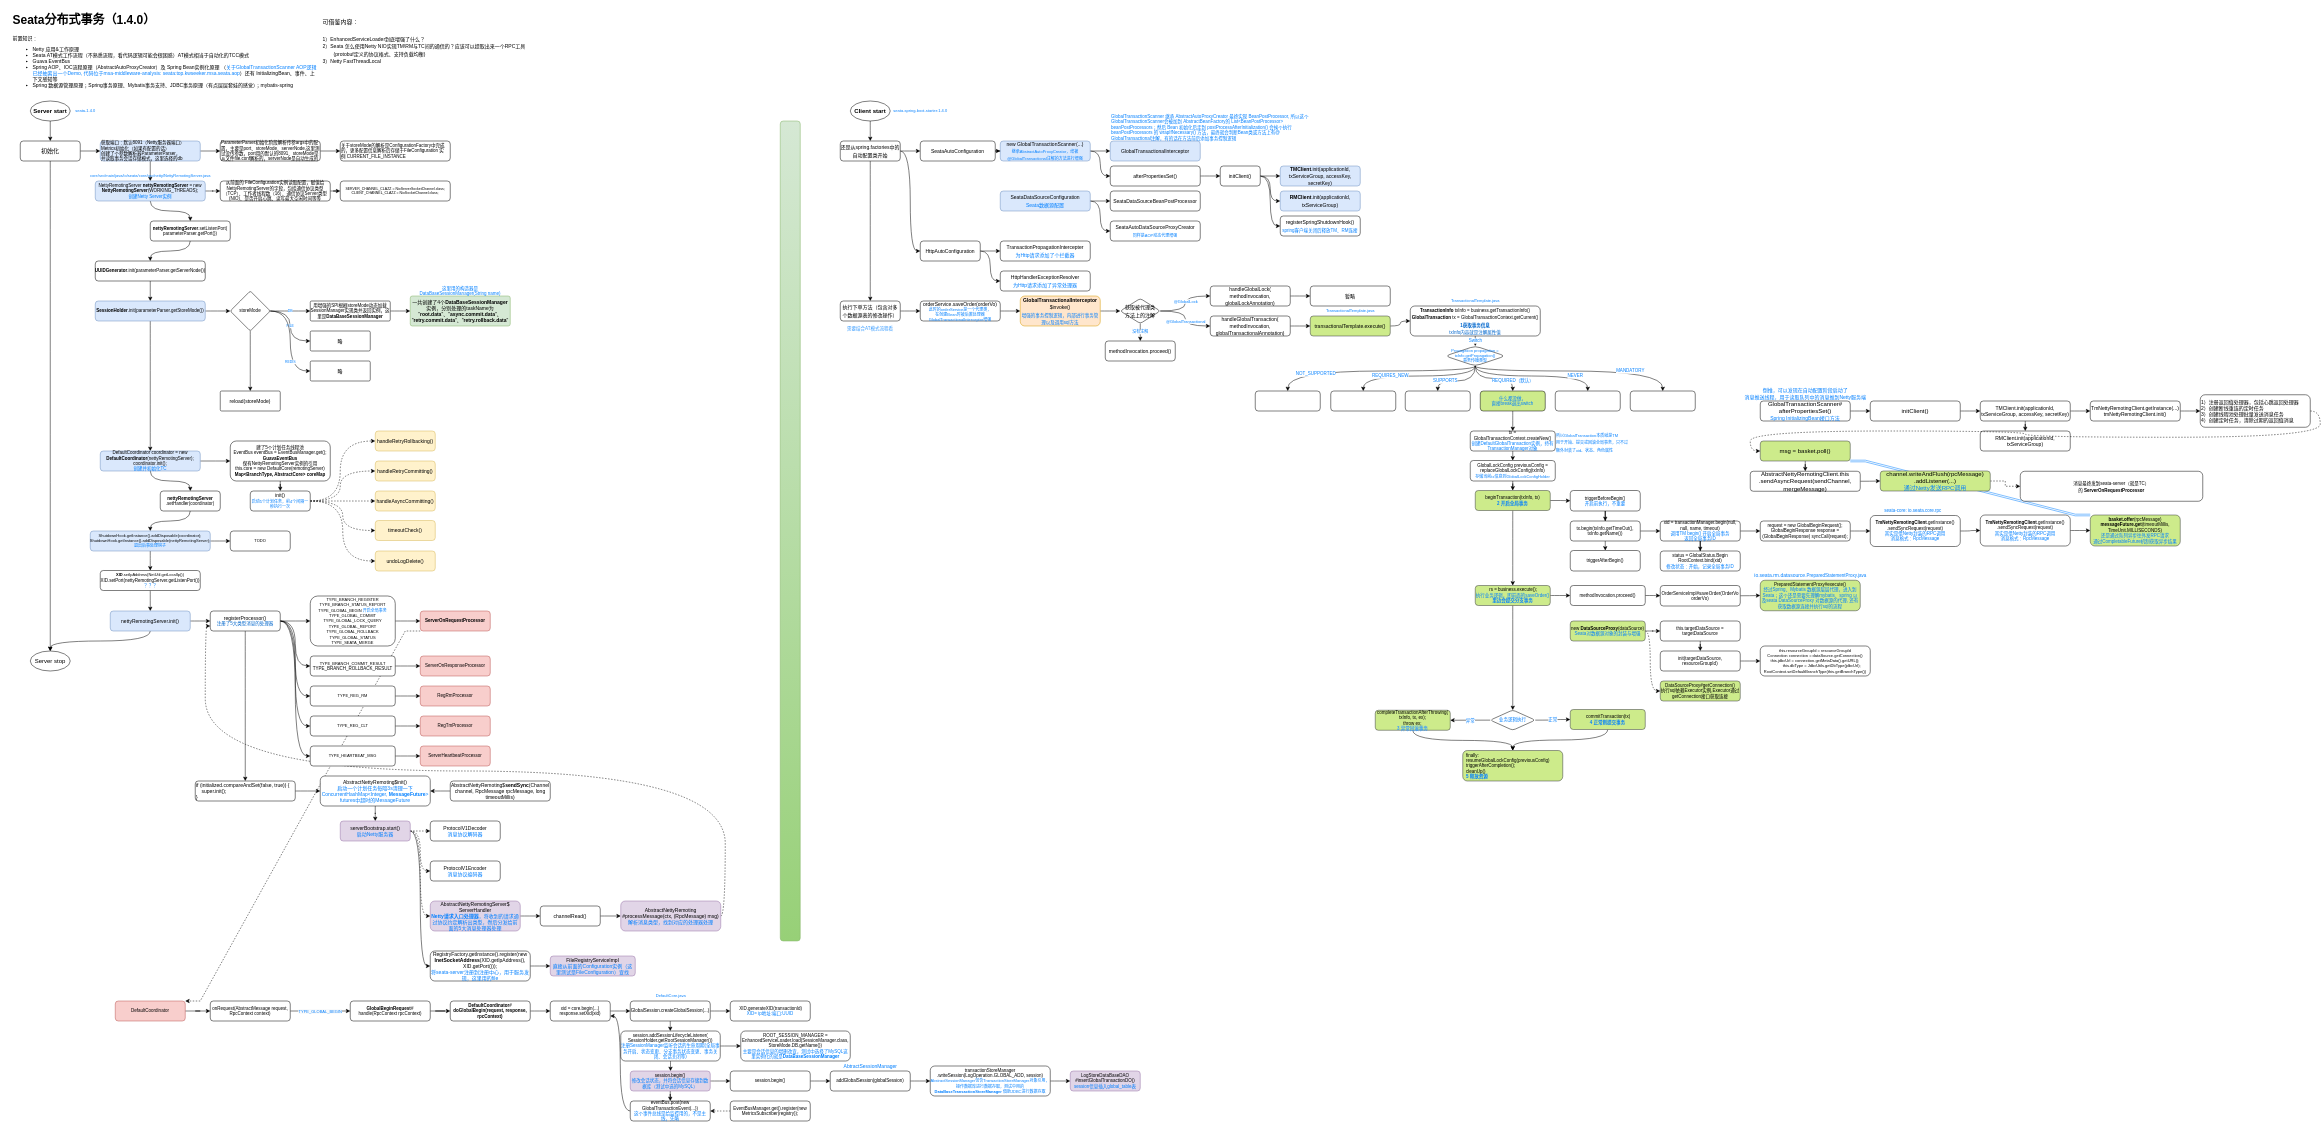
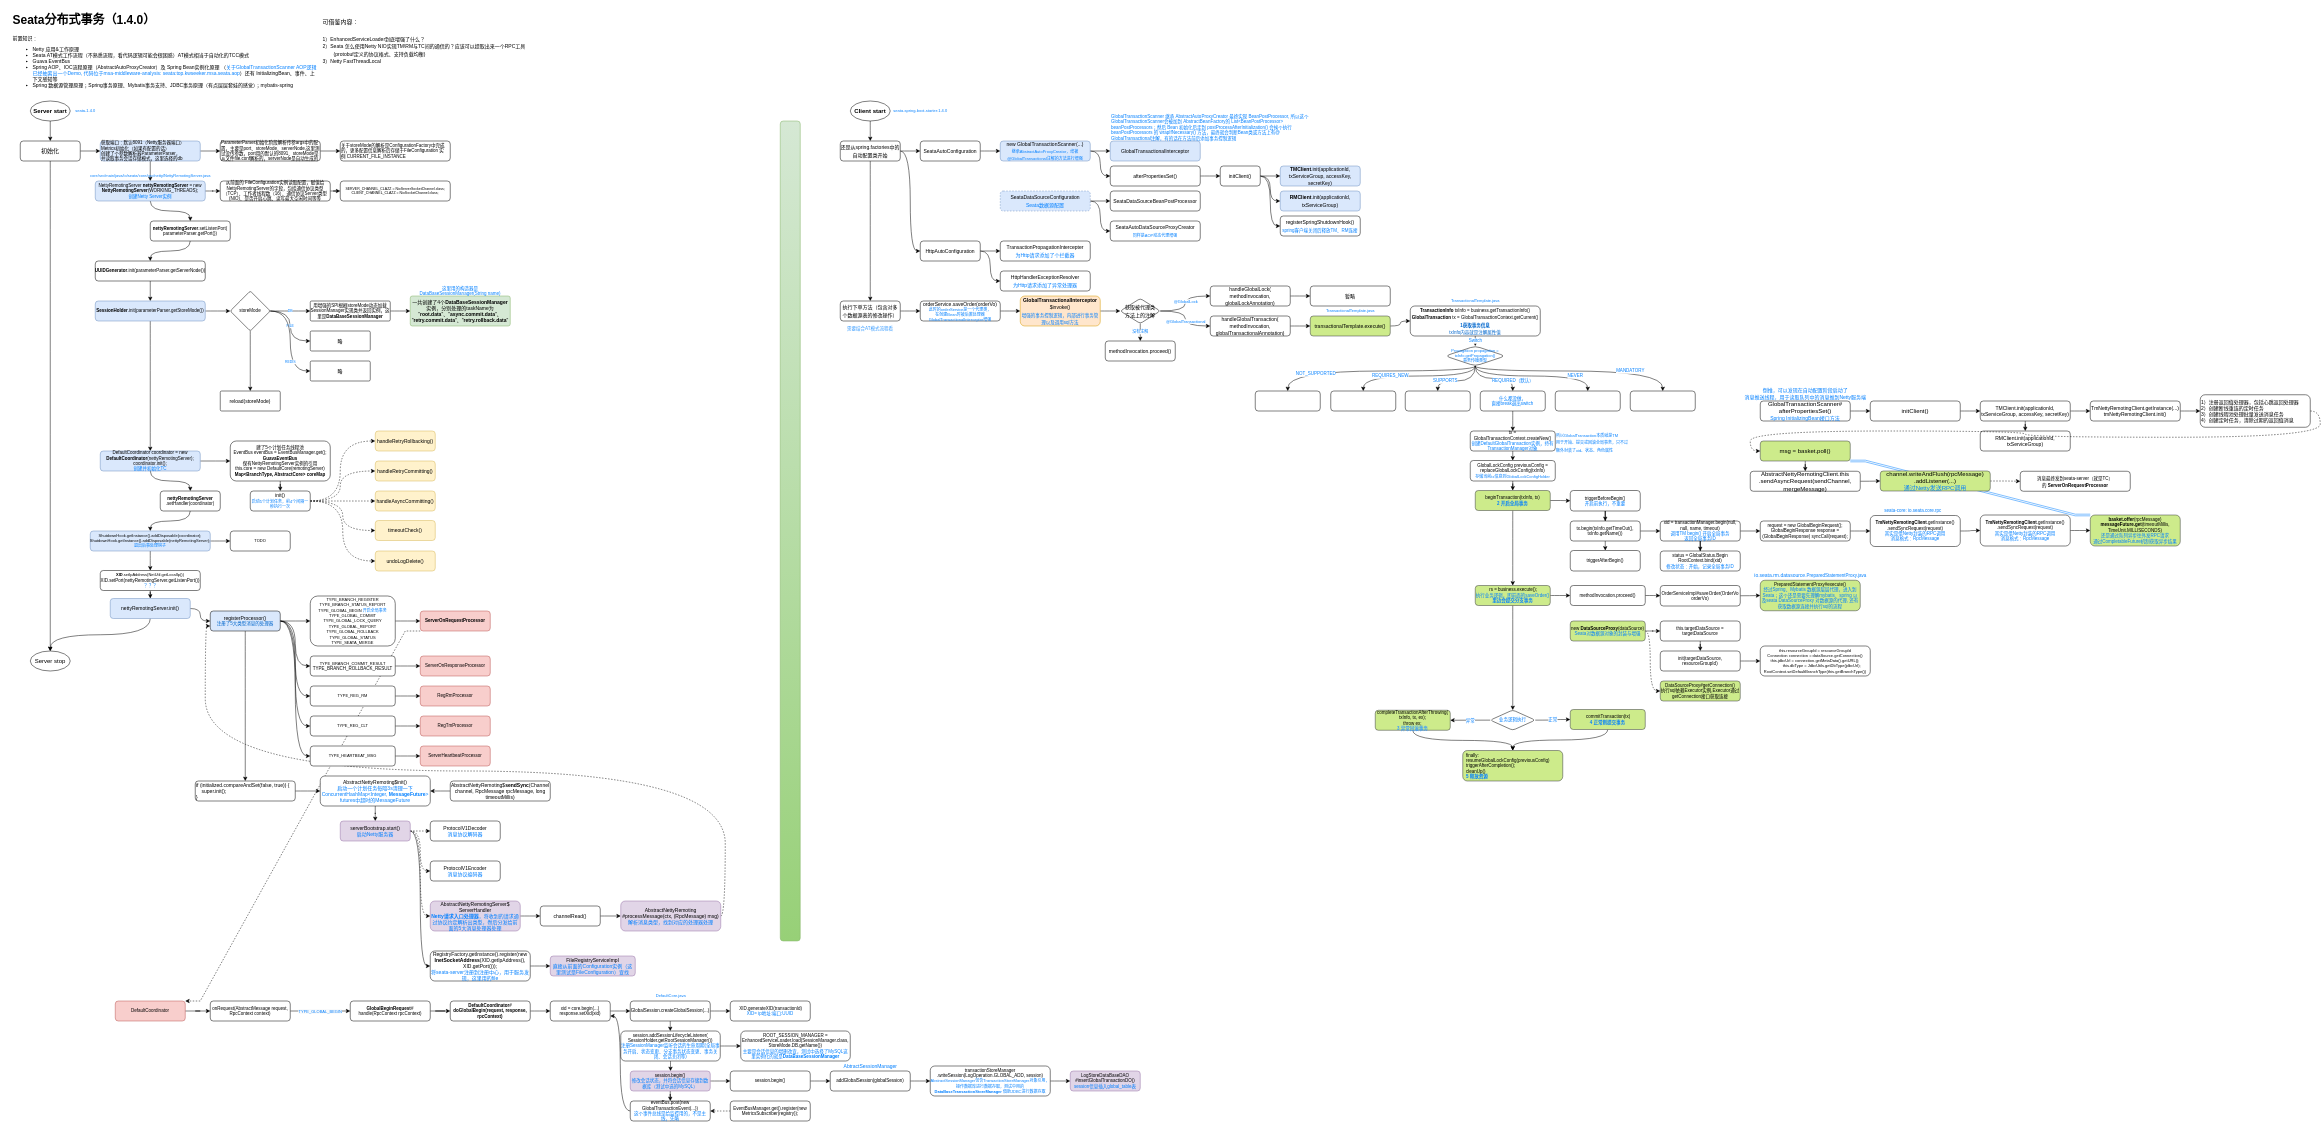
(958, 151) -> (950, 151)
(1045, 201) -> (1045, 201)
(1513, 401) -> (1513, 401)
(2112, 486) -> (2075, 481)
(150, 621) -> (150, 608)
(245, 621) -> (245, 621)
